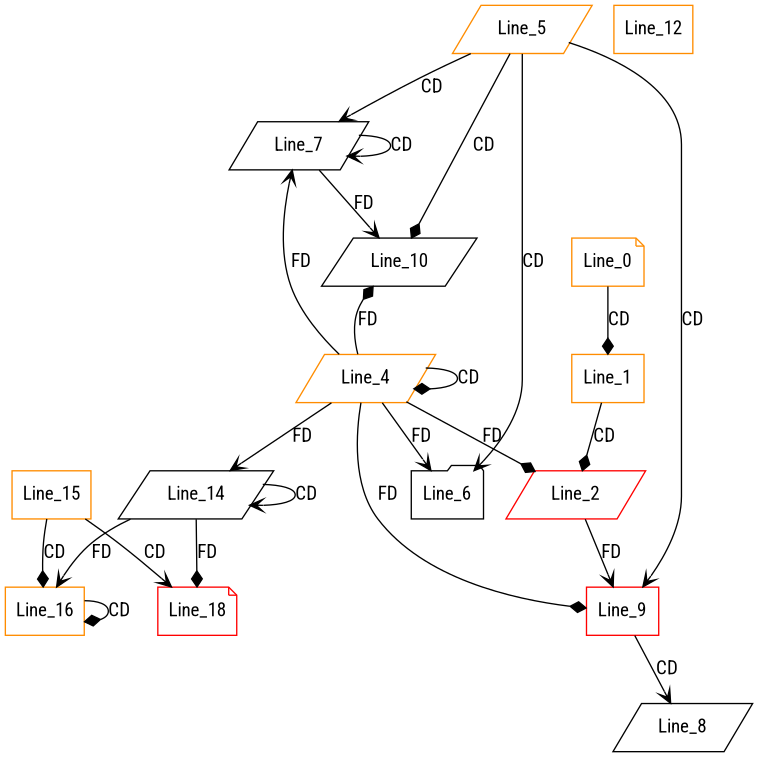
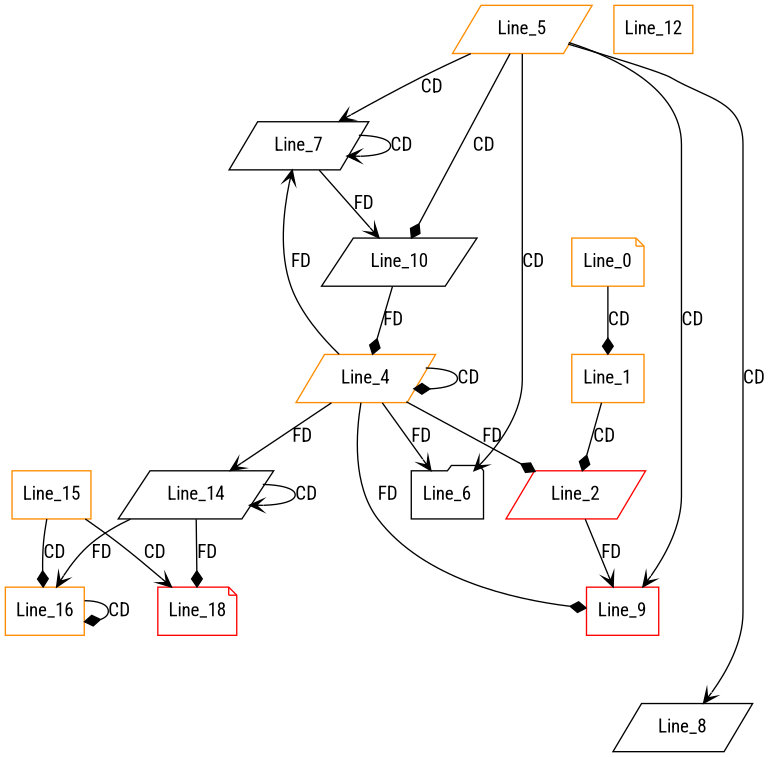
(355, 326) -> (385, 313)
(650, 663) -> (743, 315)
